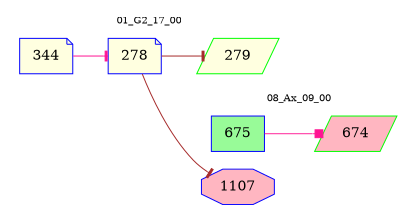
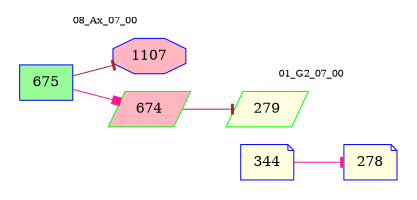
(149, 21) -> (312, 74)
(181, 56) -> (206, 109)
(299, 99) -> (105, 21)
(168, 127) -> (92, 71)
